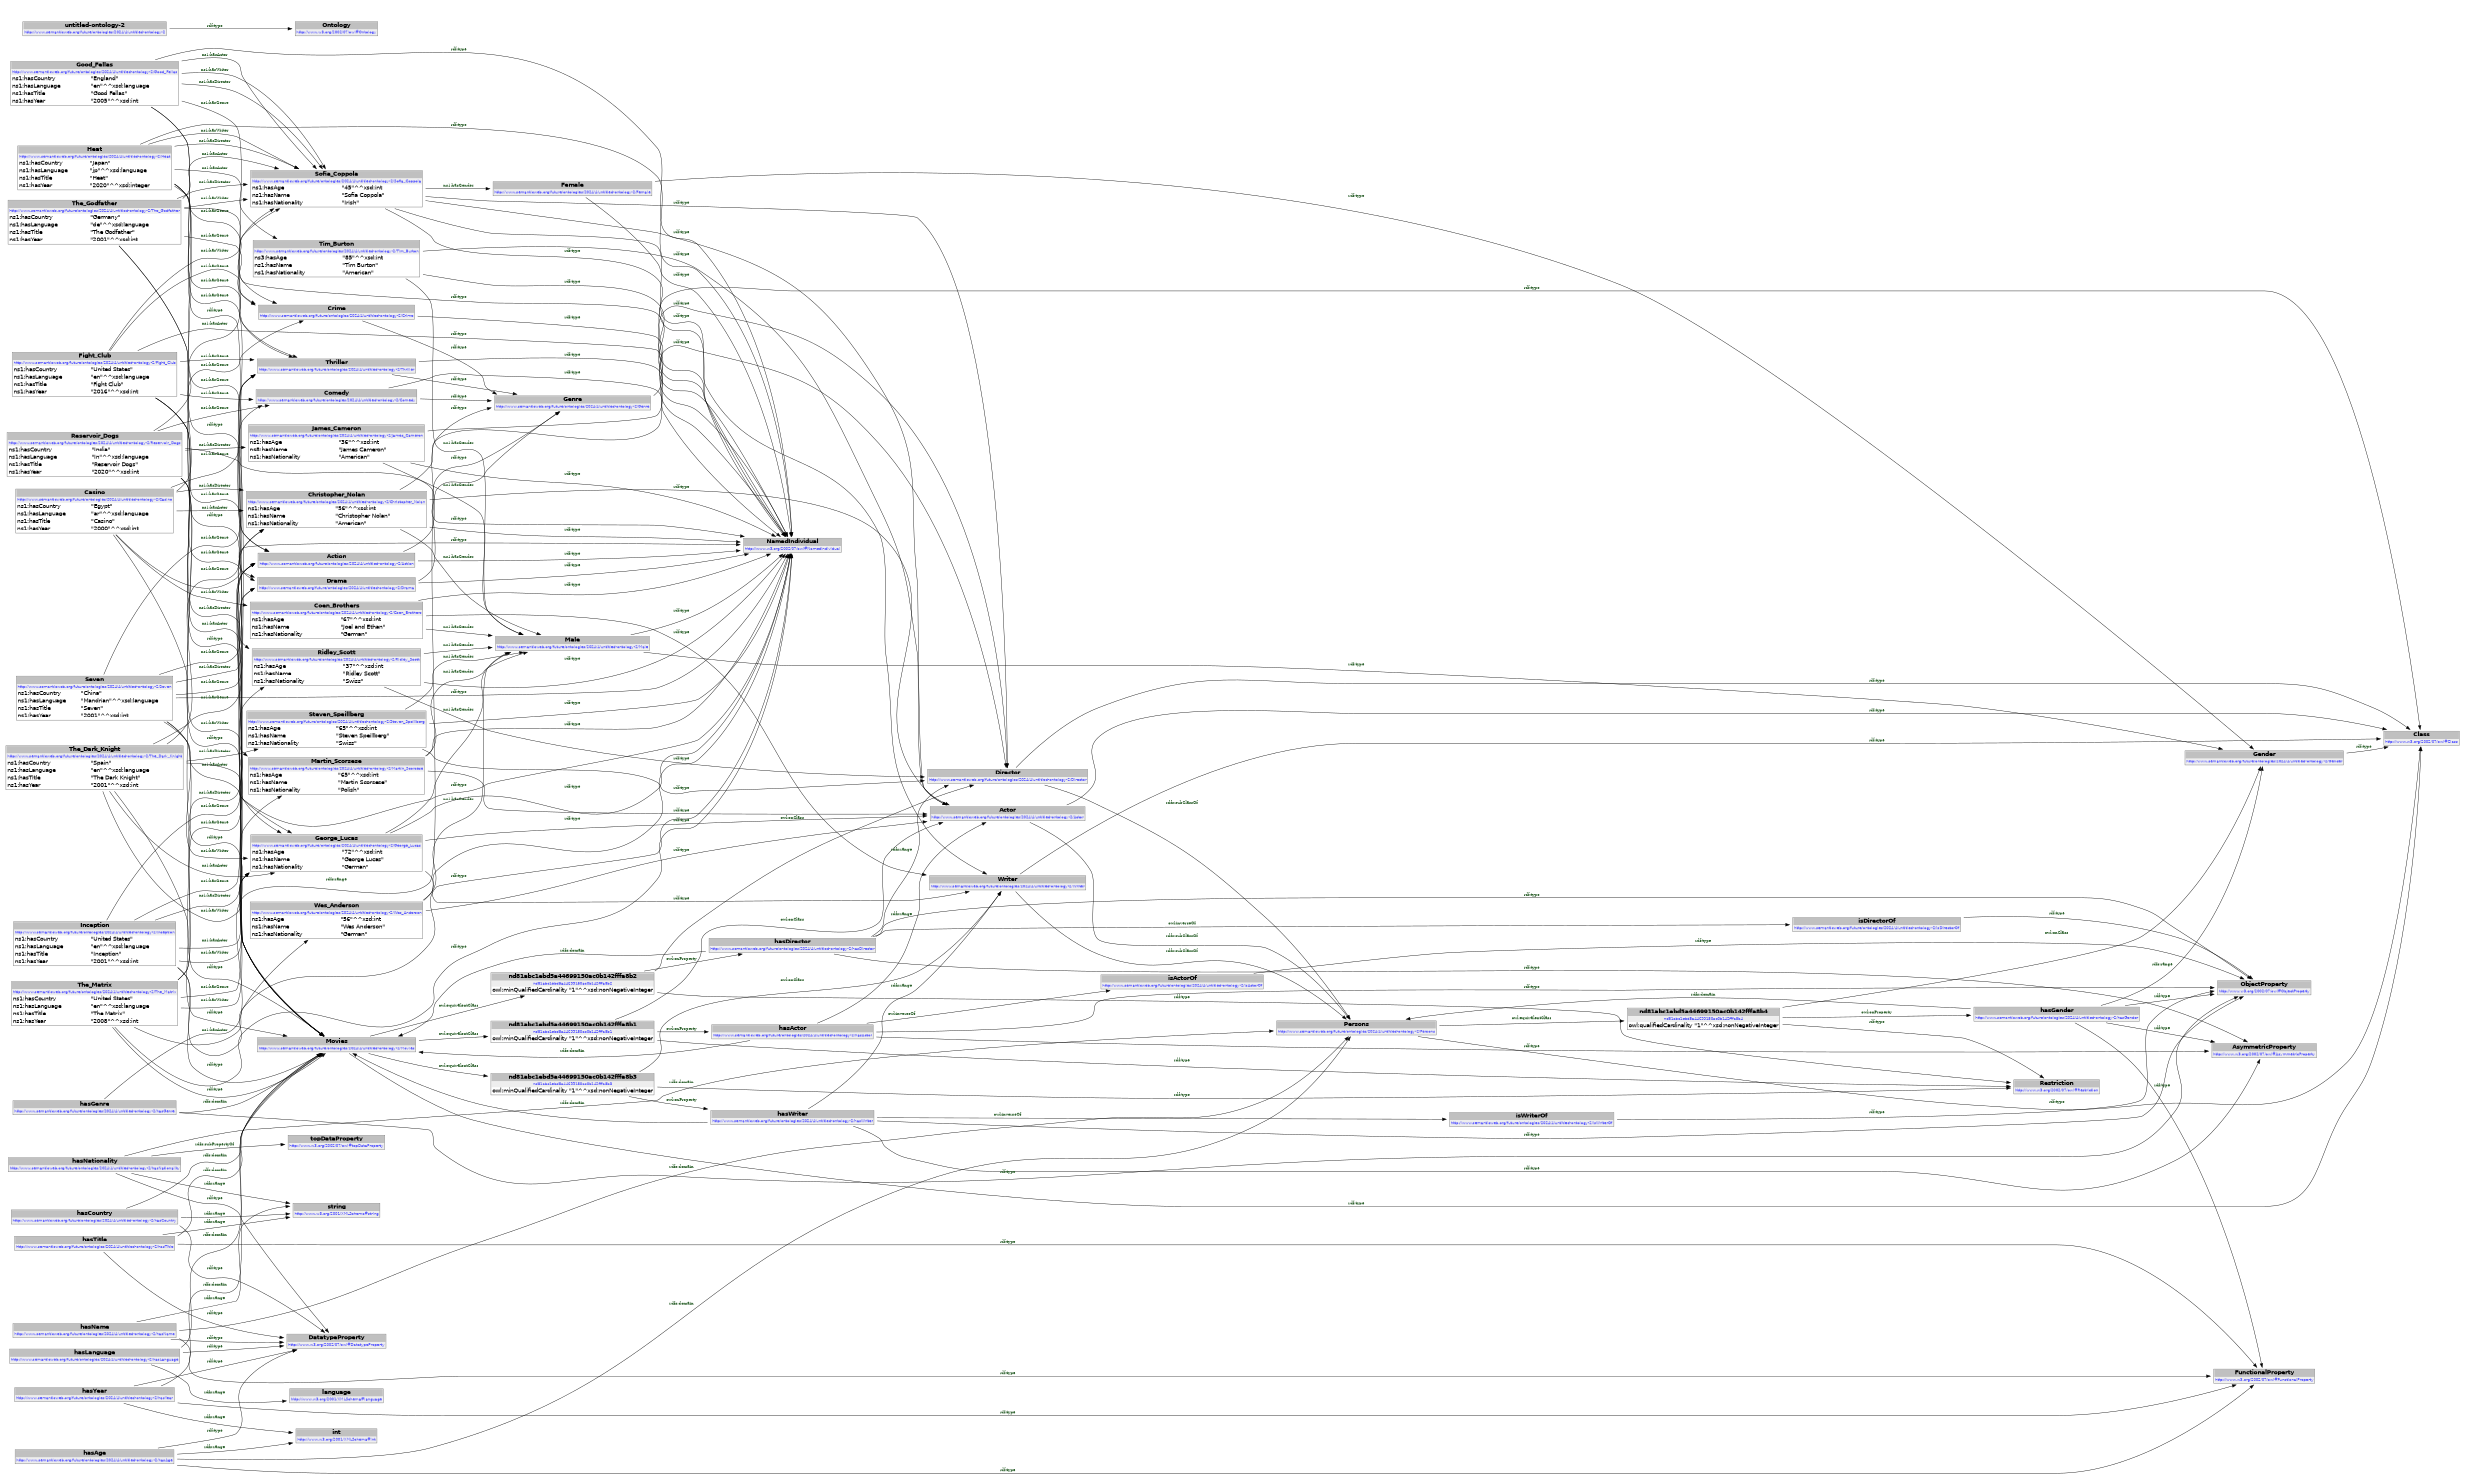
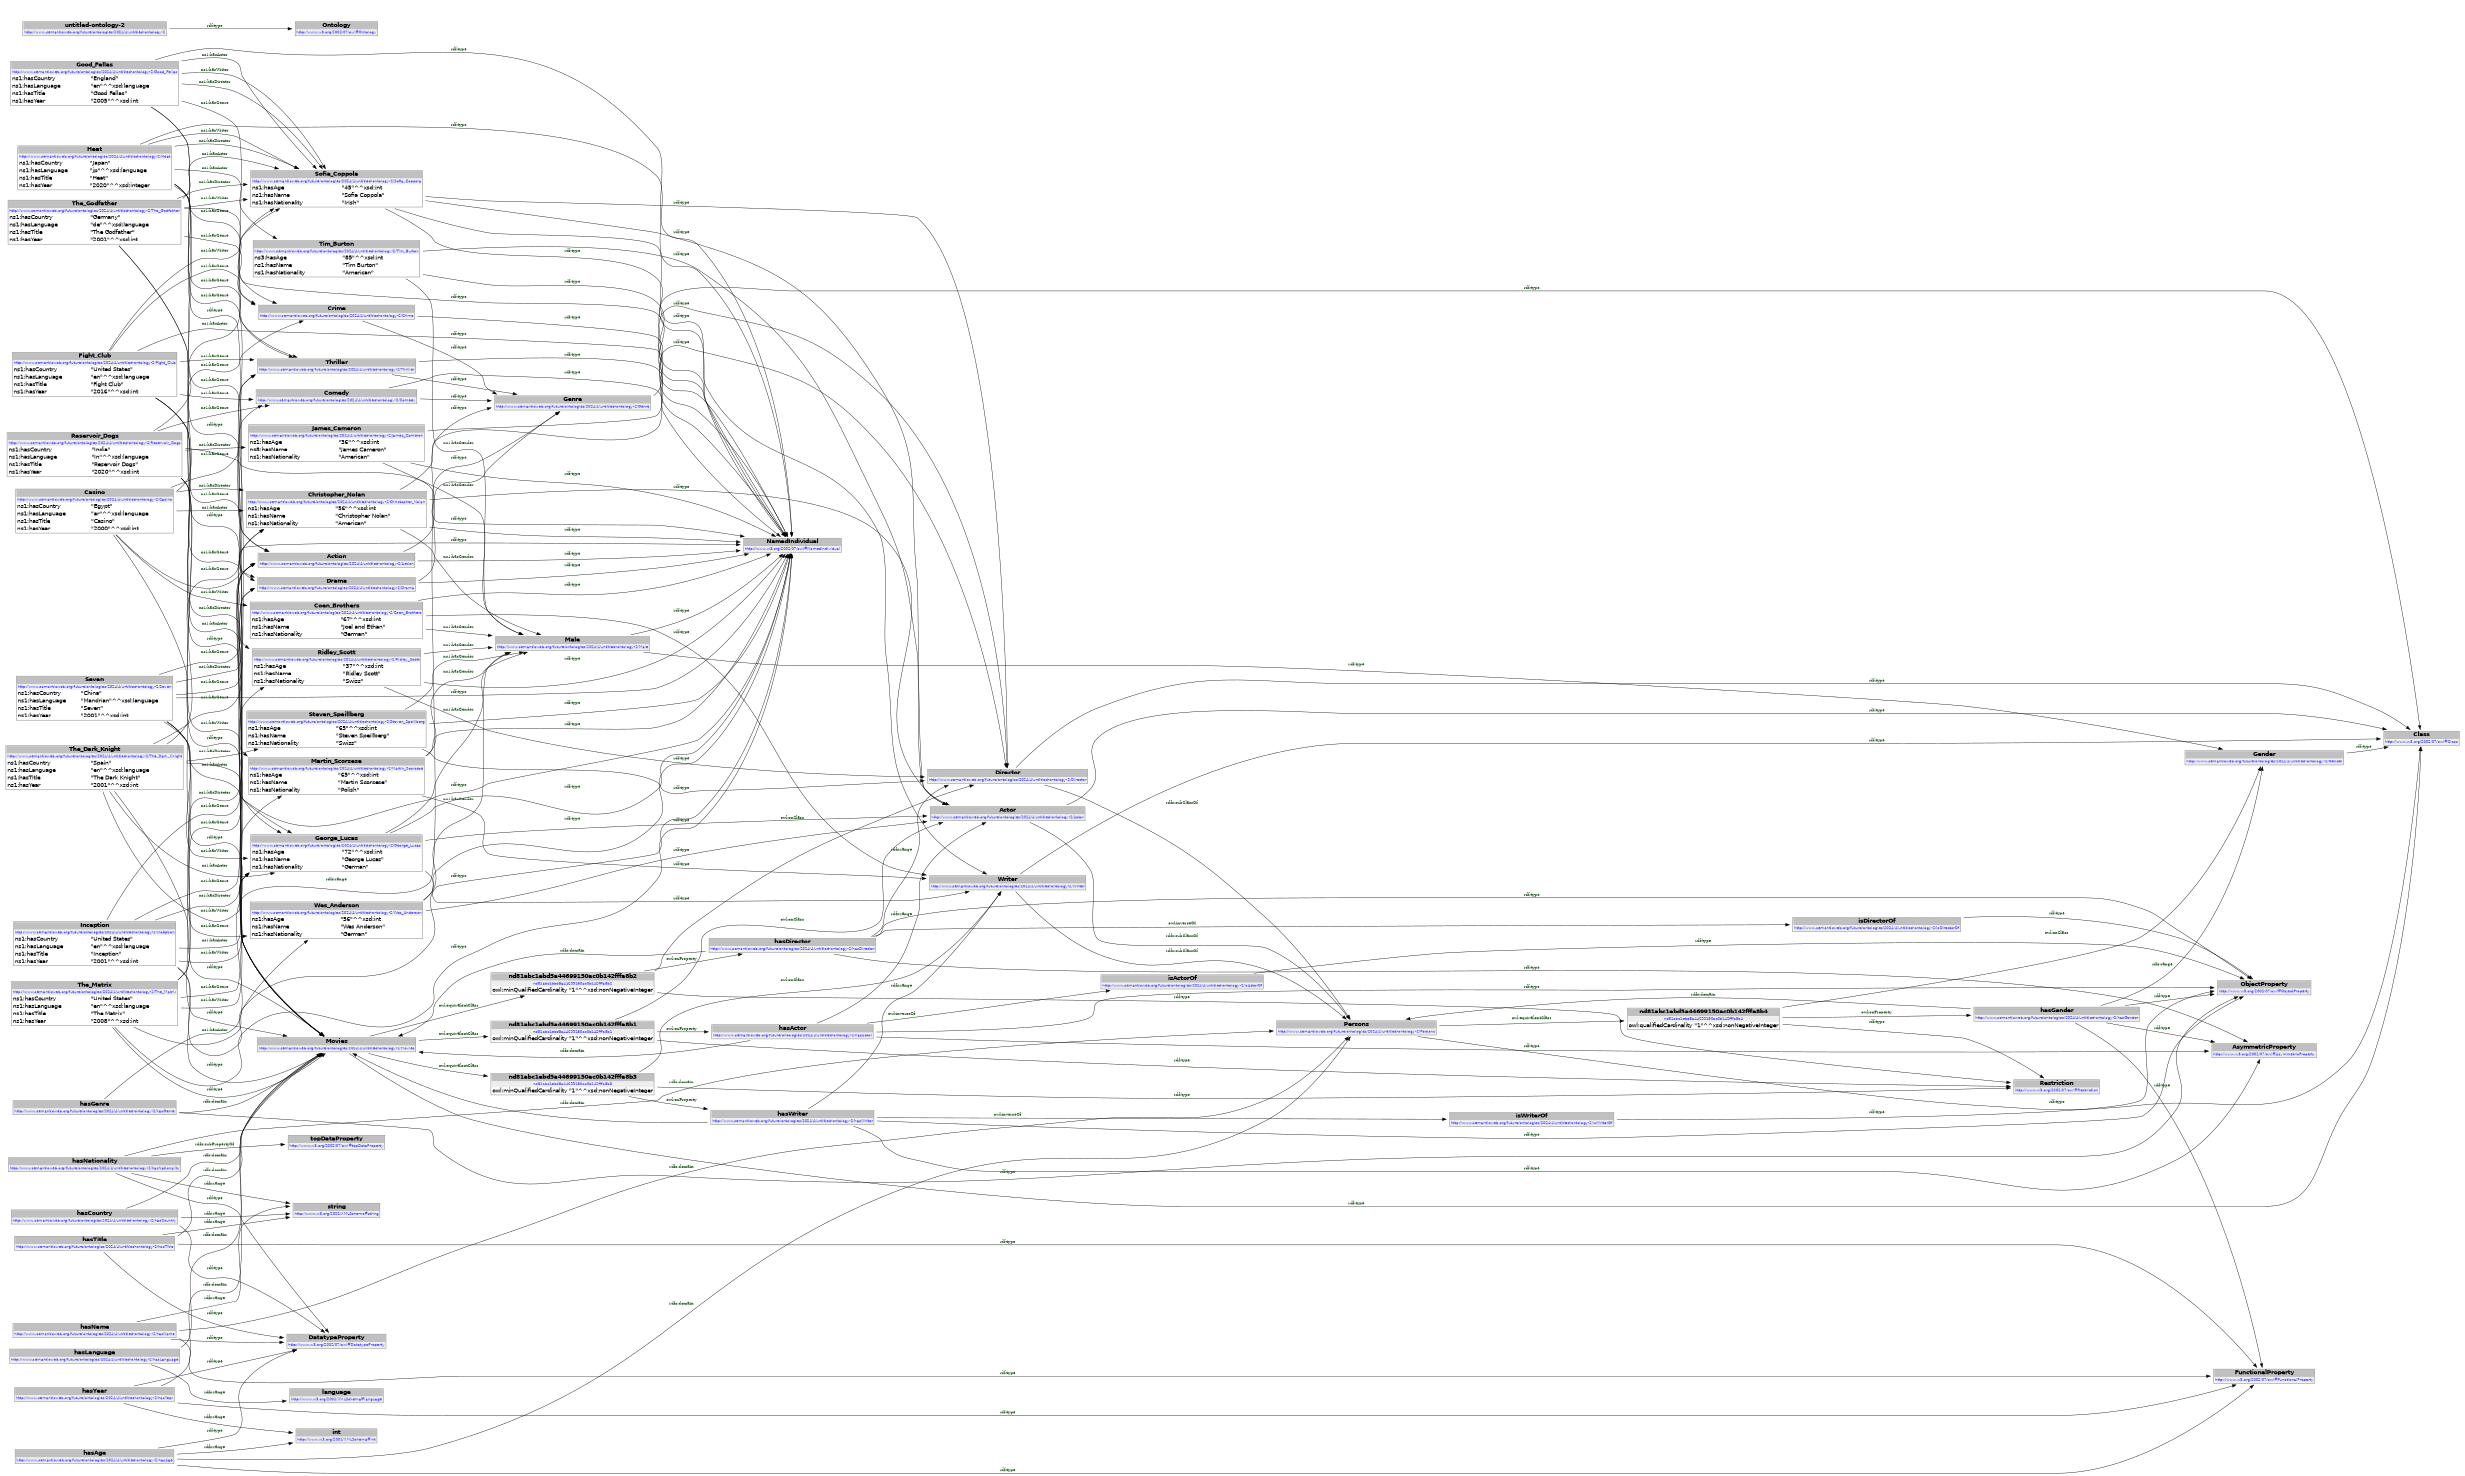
(572, 189) -> none
(222, 547) -> (188, 847)
(651, 813) -> (654, 867)
(231, 1350) -> none
